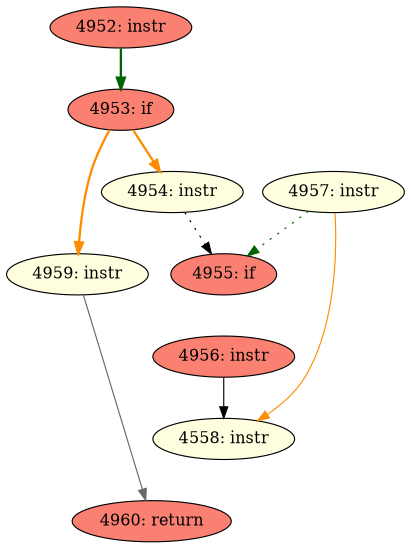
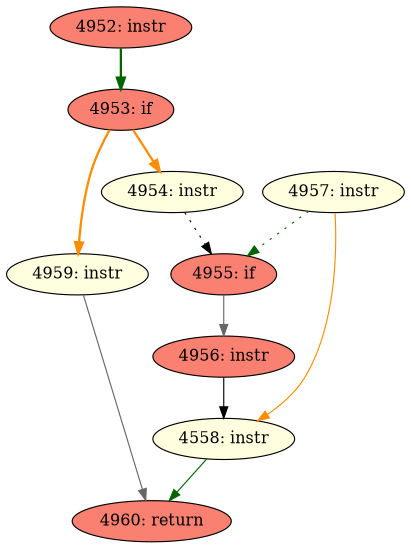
none -> (224, 310)
none -> (192, 475)
